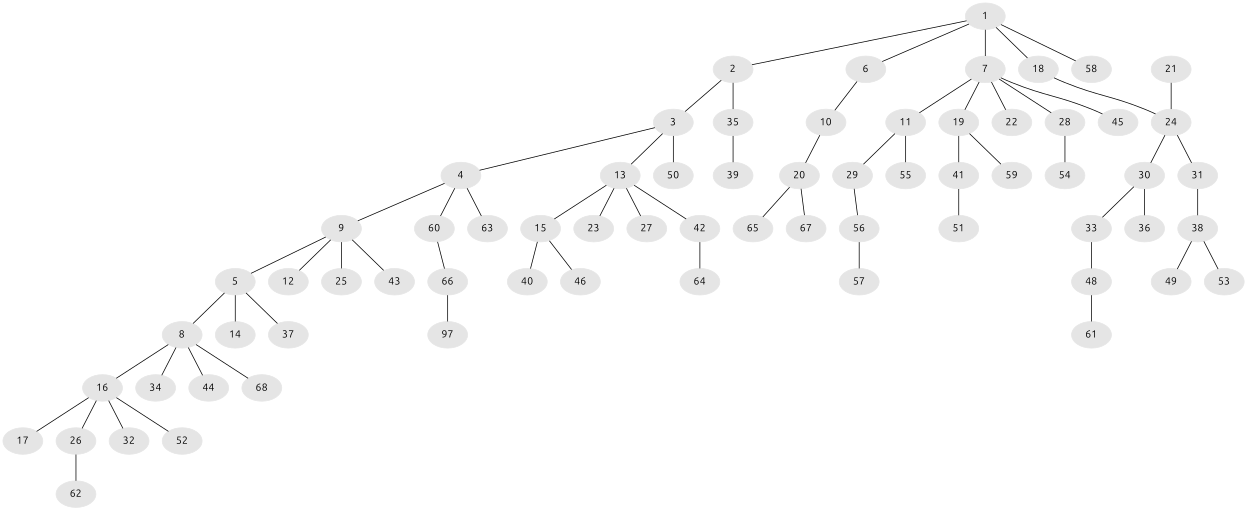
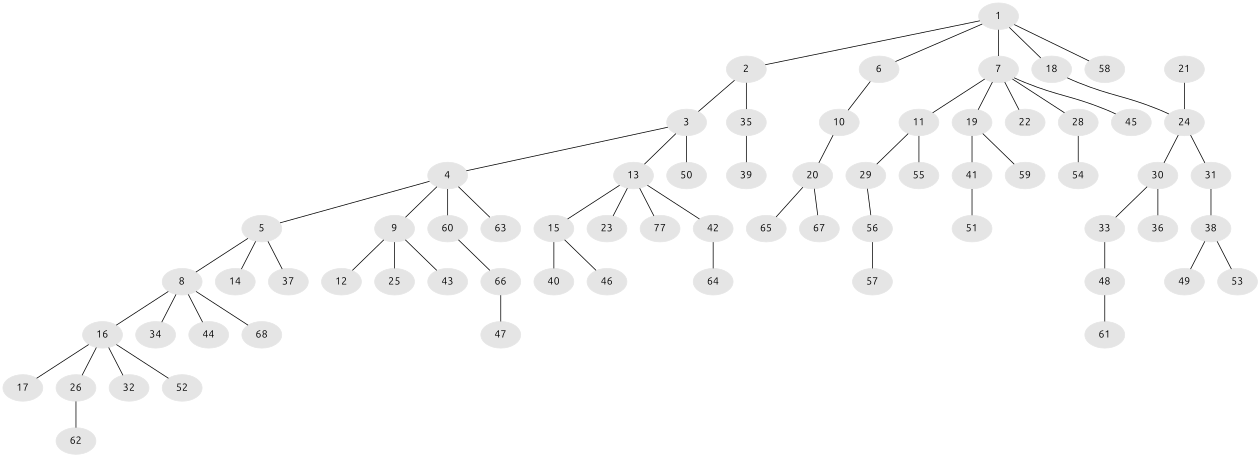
(647, 229) -> (660, 229)
(288, 255) -> (355, 202)
(448, 335) -> (501, 335)
